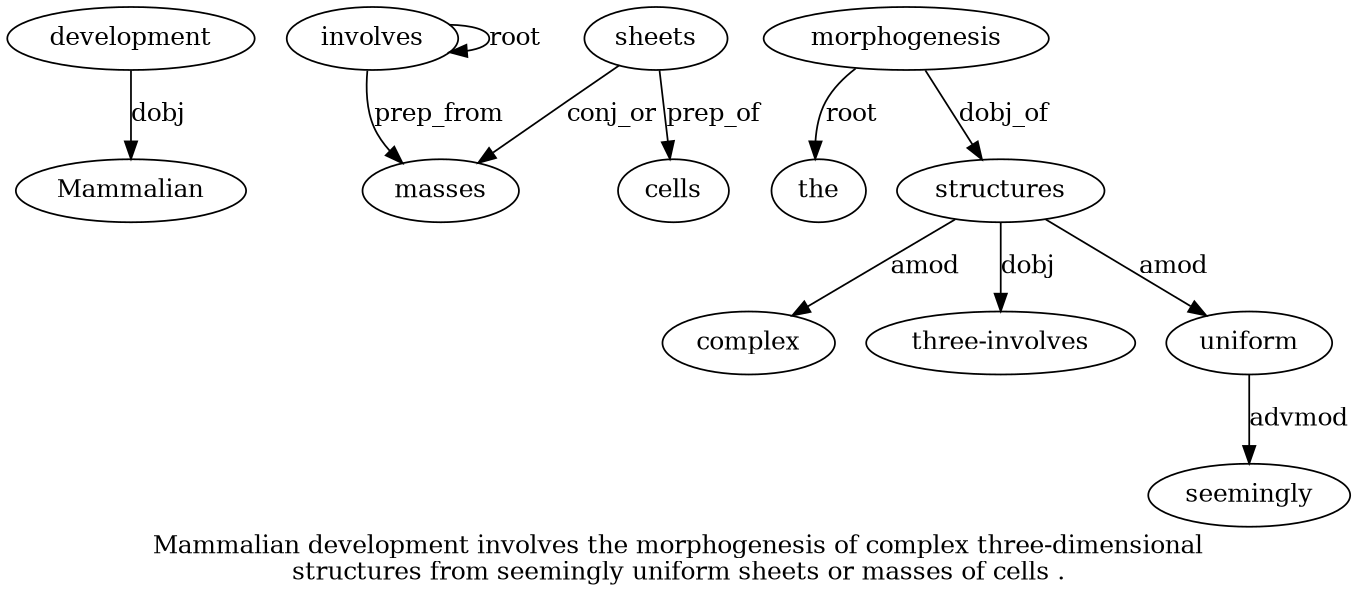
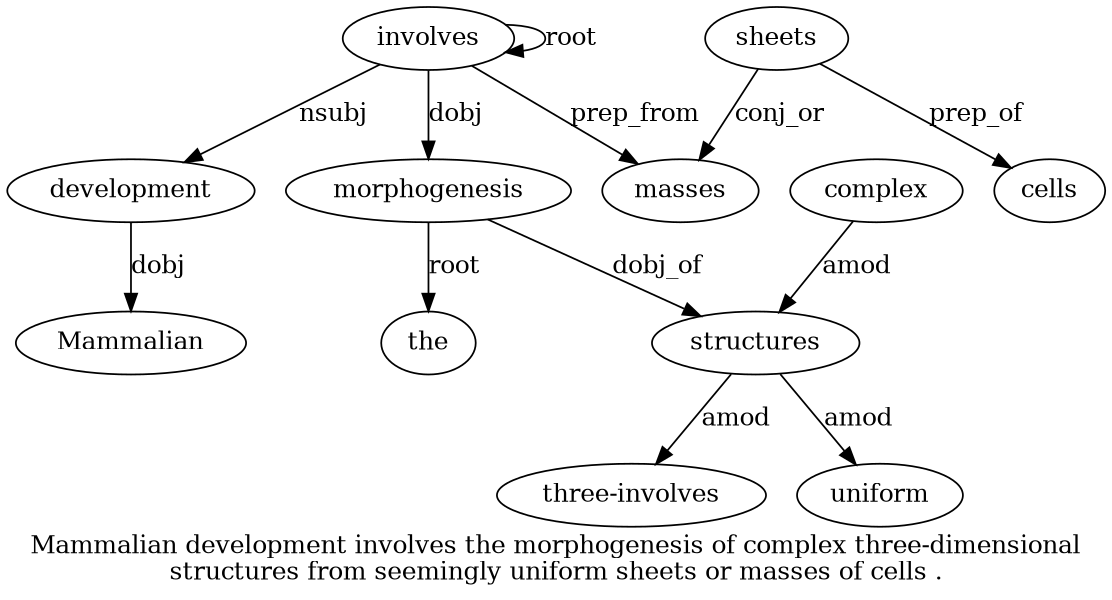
none -> (428, 106)
none -> (290, 109)
(881, 263) -> (822, 260)
(1028, 267) -> (736, 419)
(1249, 495) -> none
